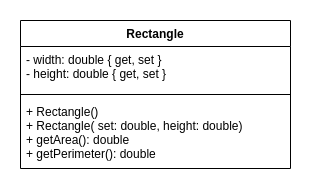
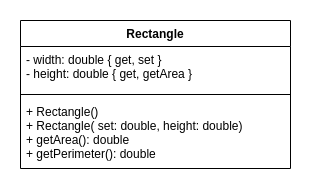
(104, 60) -> (104, 60)
